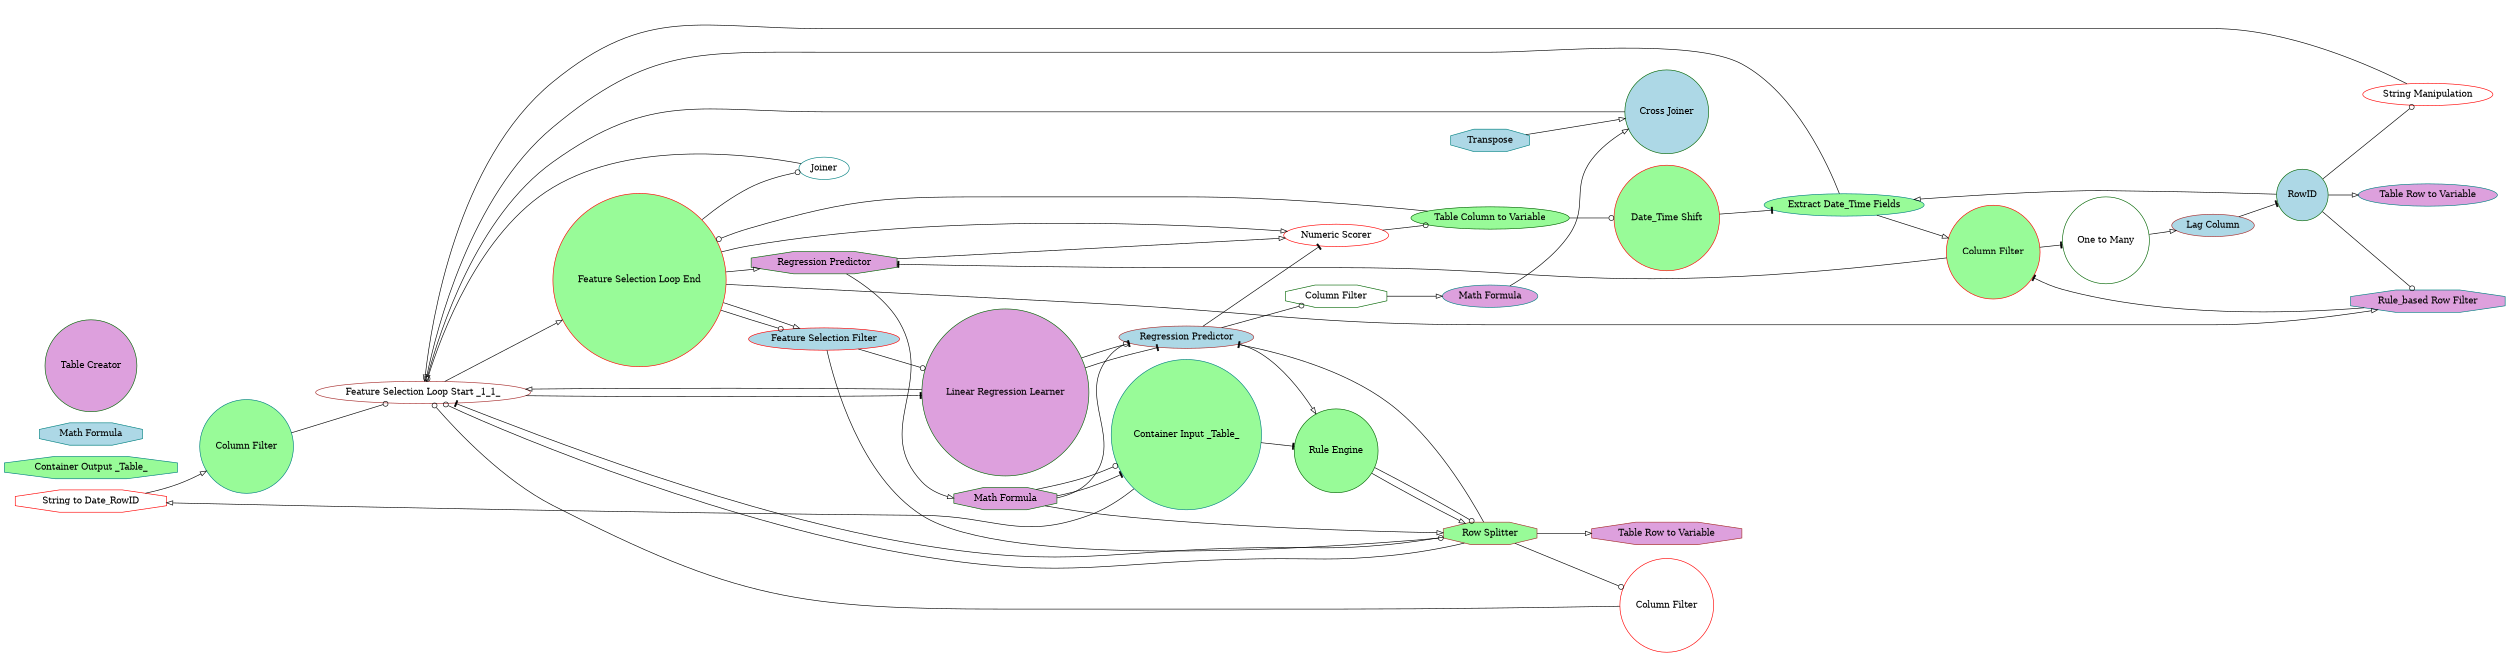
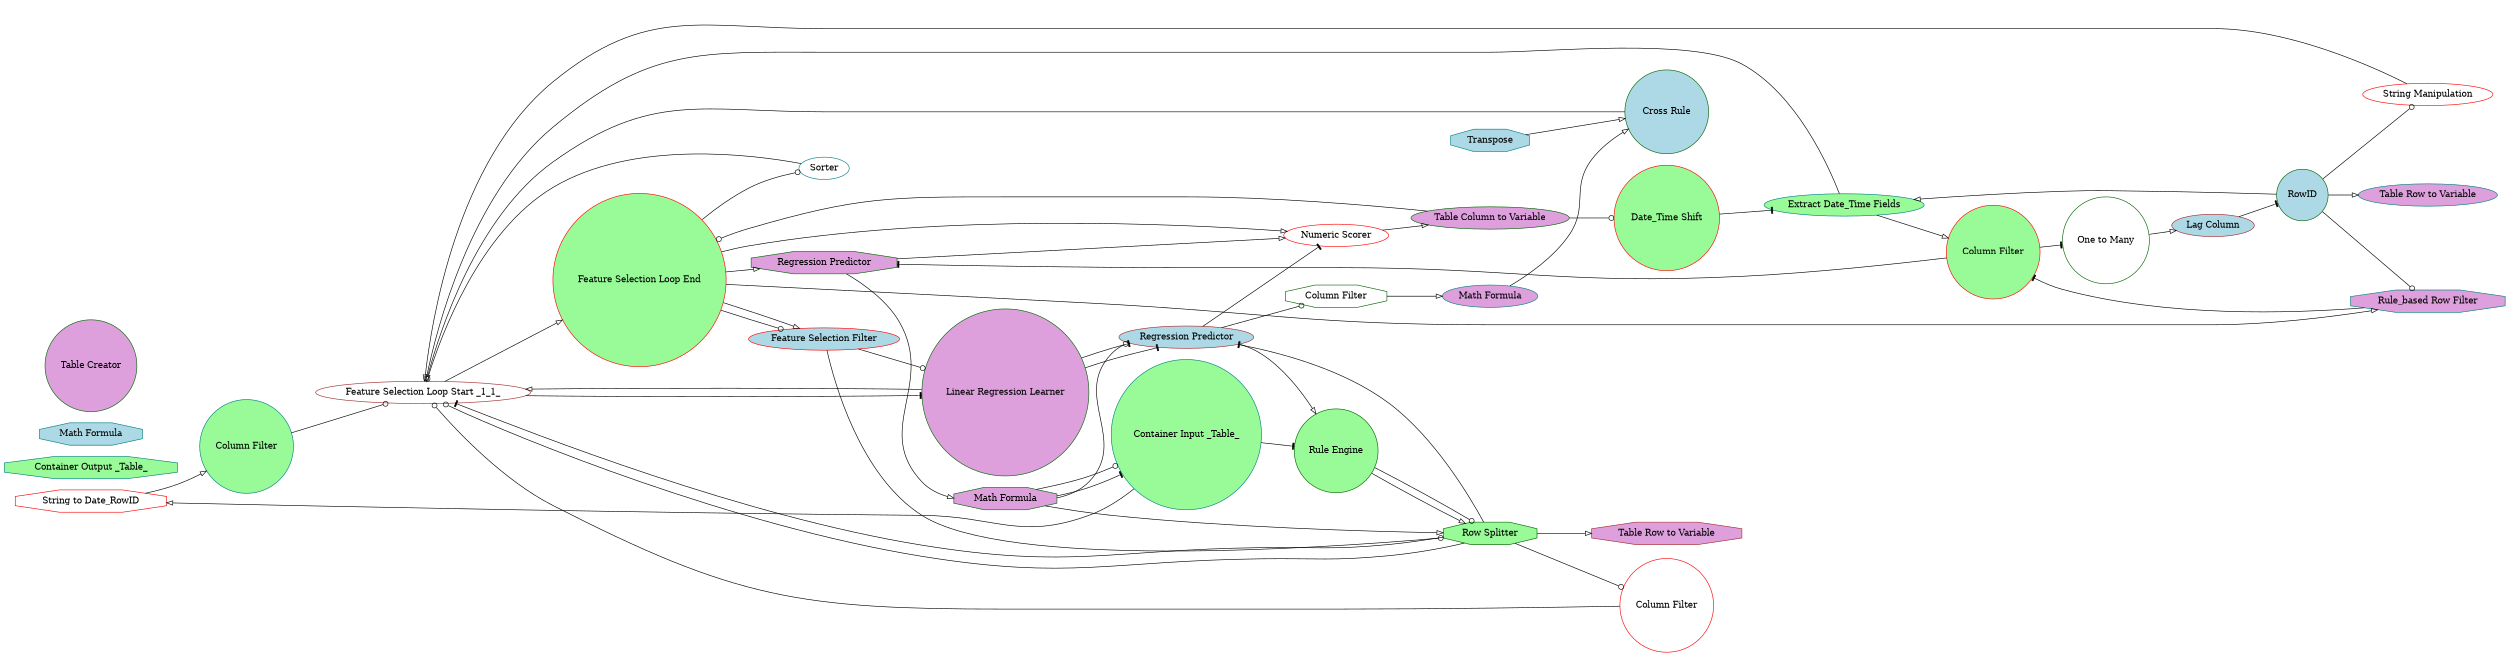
(1667, 112) -> (1667, 112)
(824, 168) -> (824, 168)
(1490, 218) -> (1490, 218)
(1403, 228) -> (1403, 228)
(1490, 533) -> (1490, 533)
